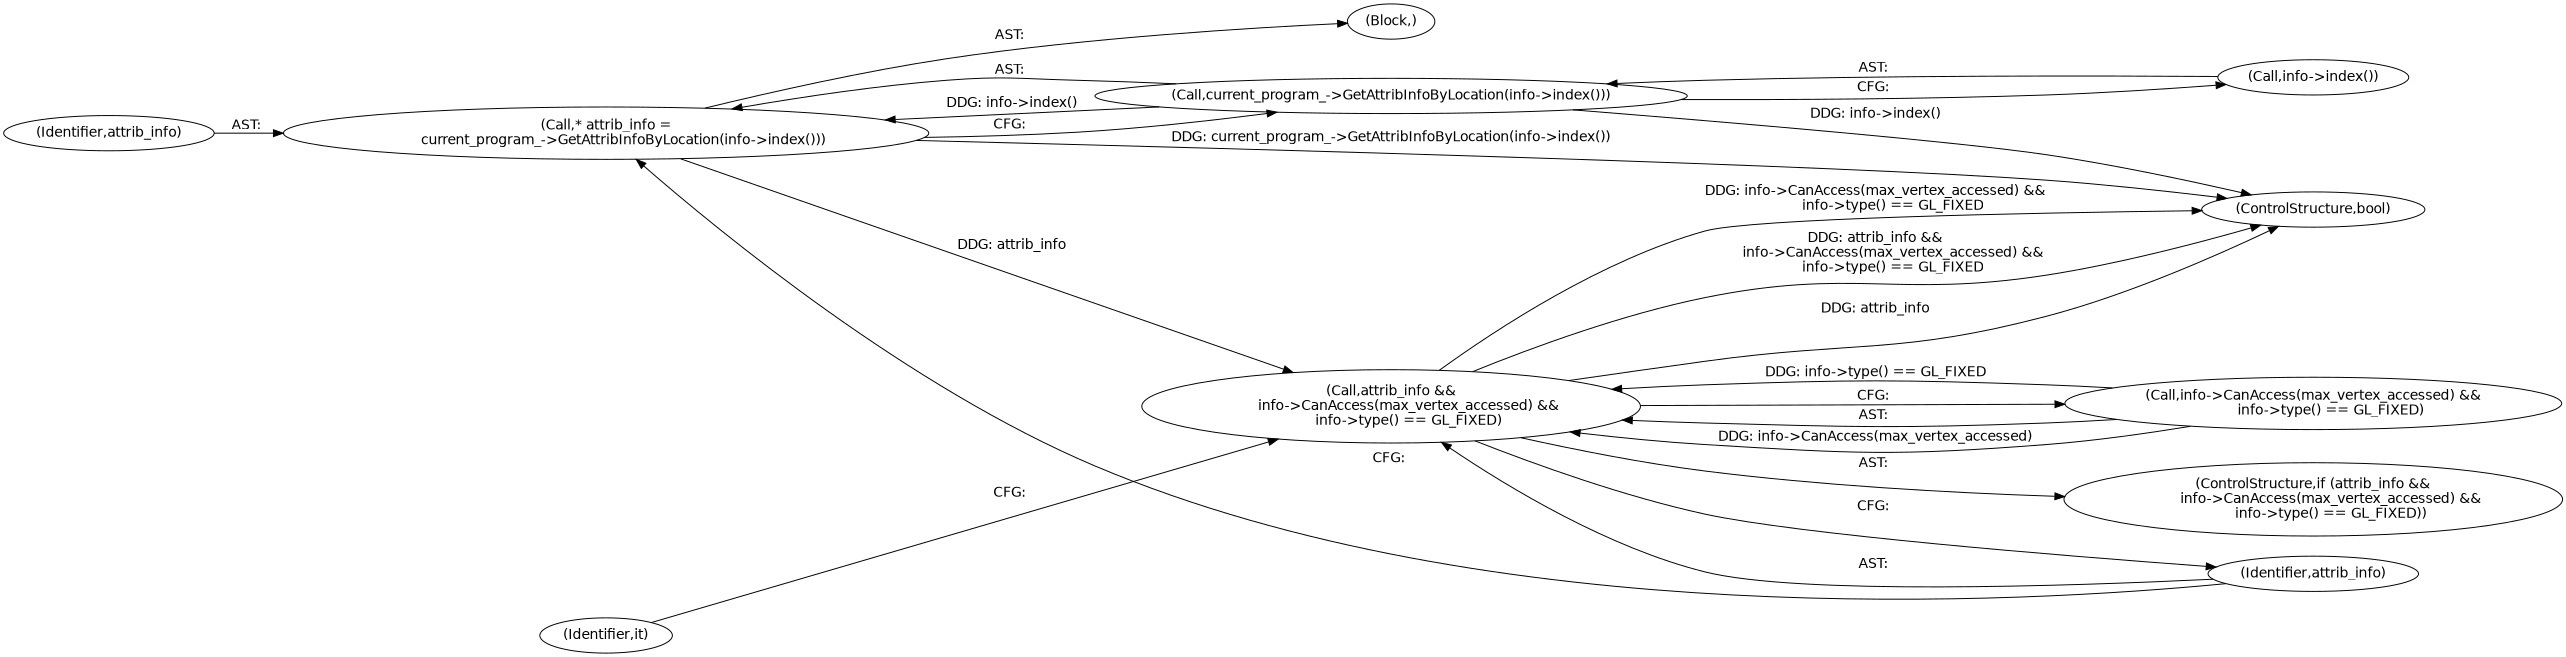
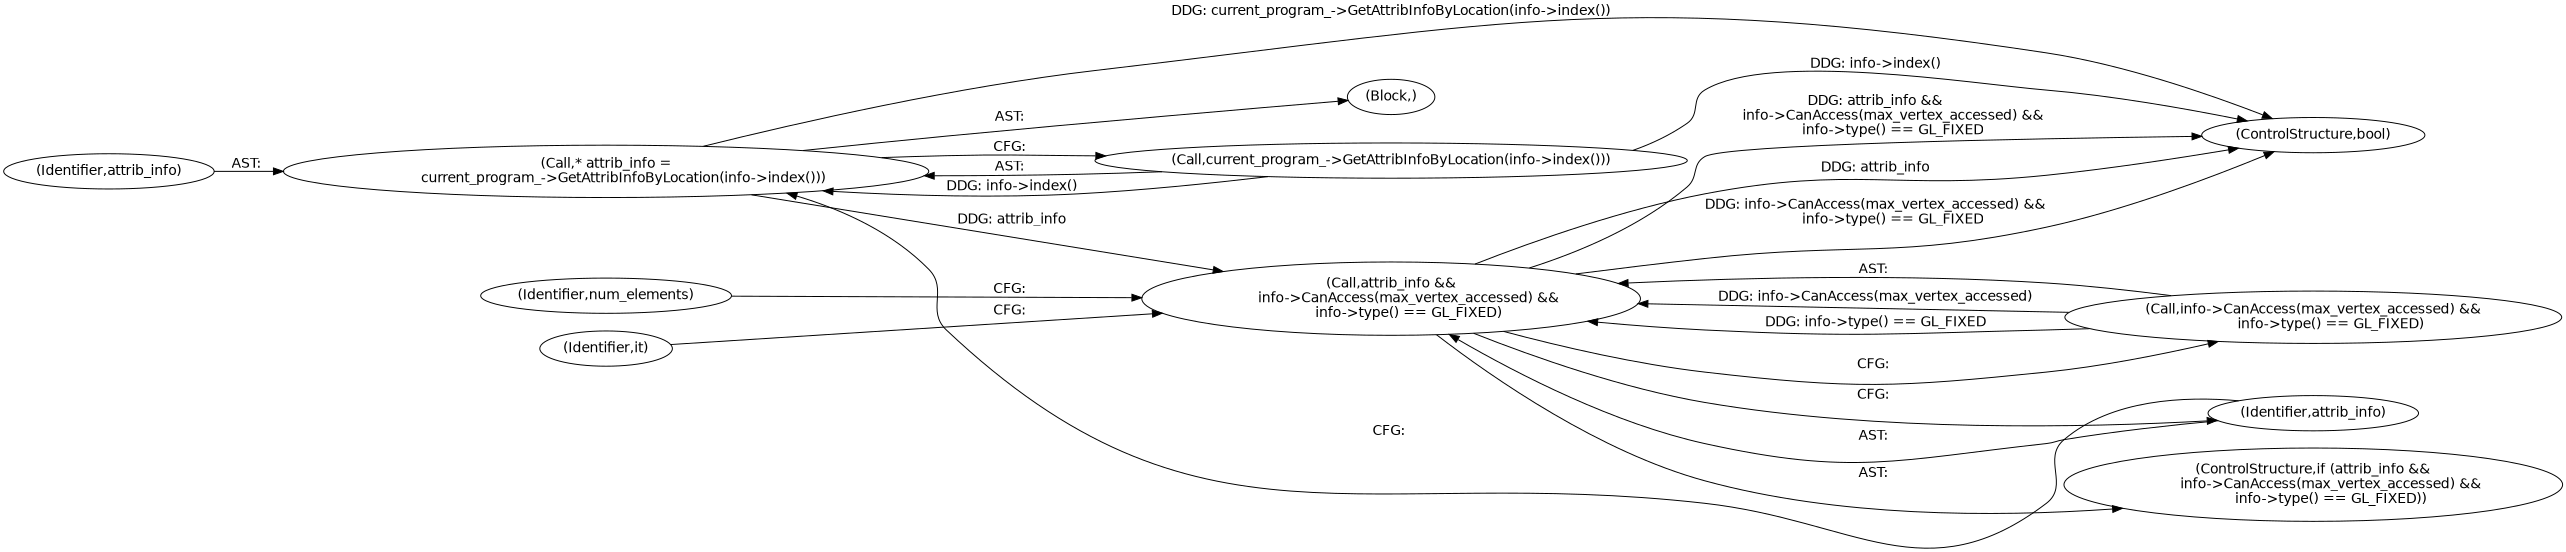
(2313, 77) -> none
none -> (606, 296)
